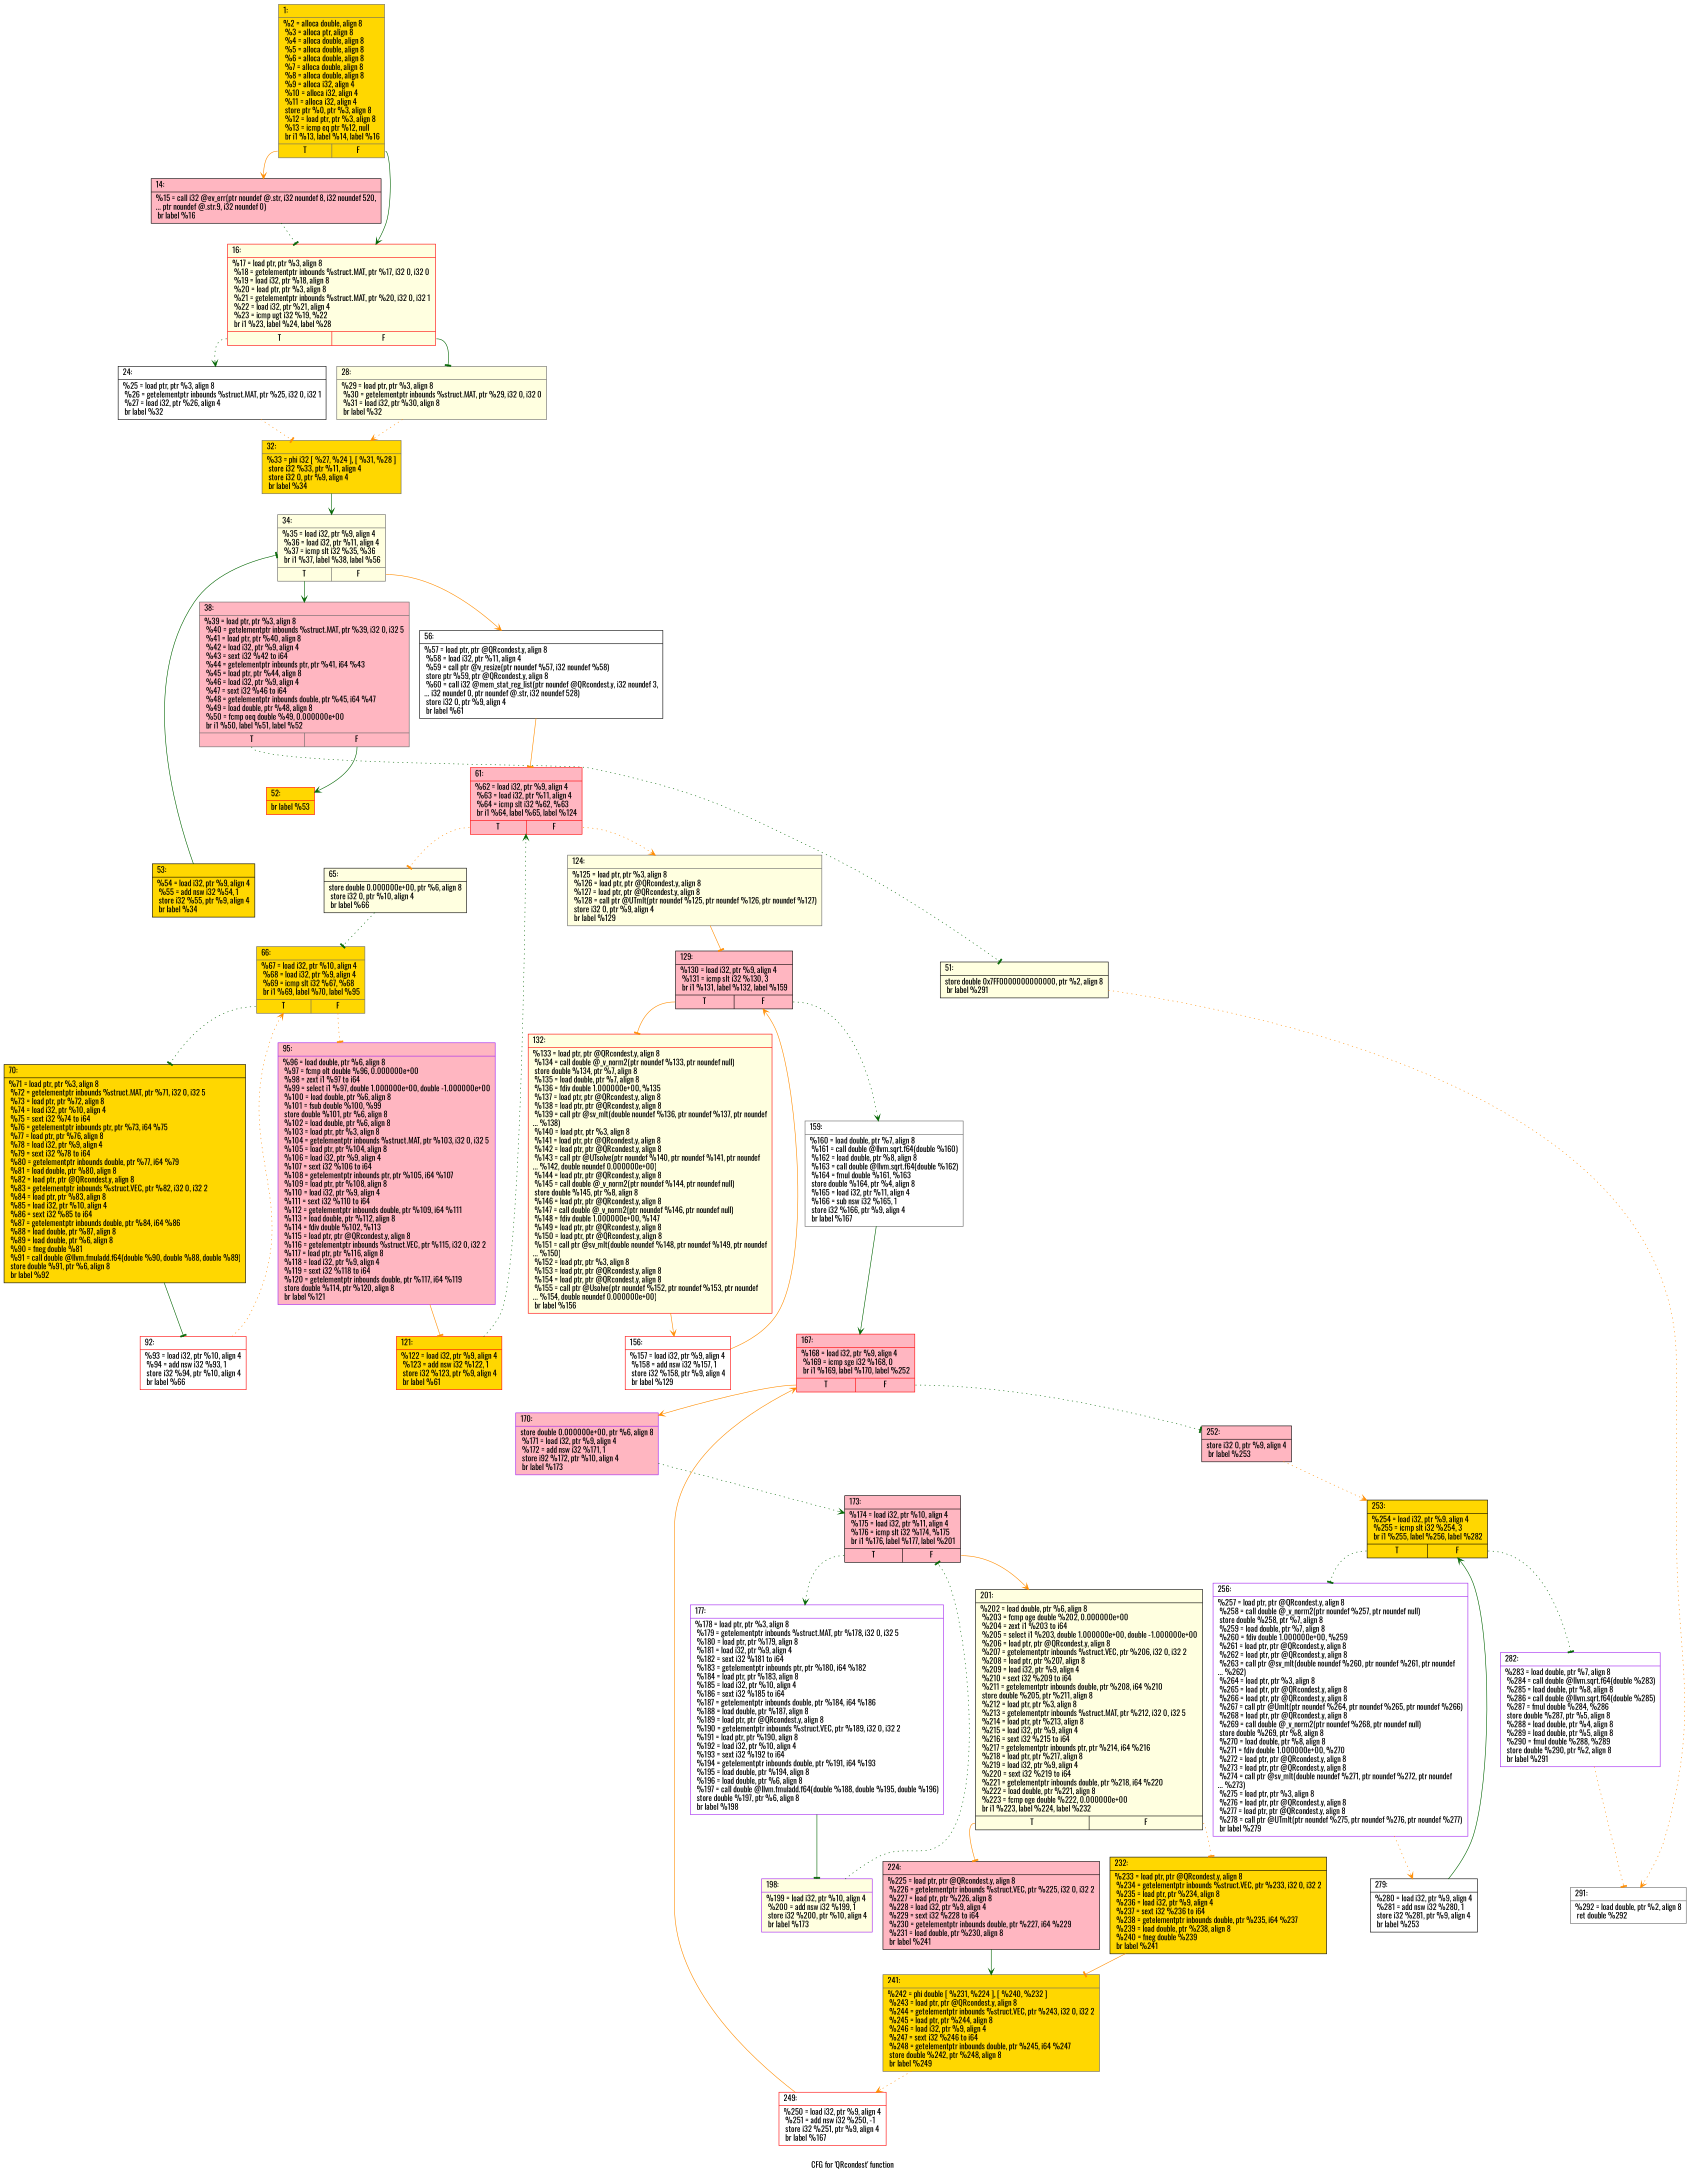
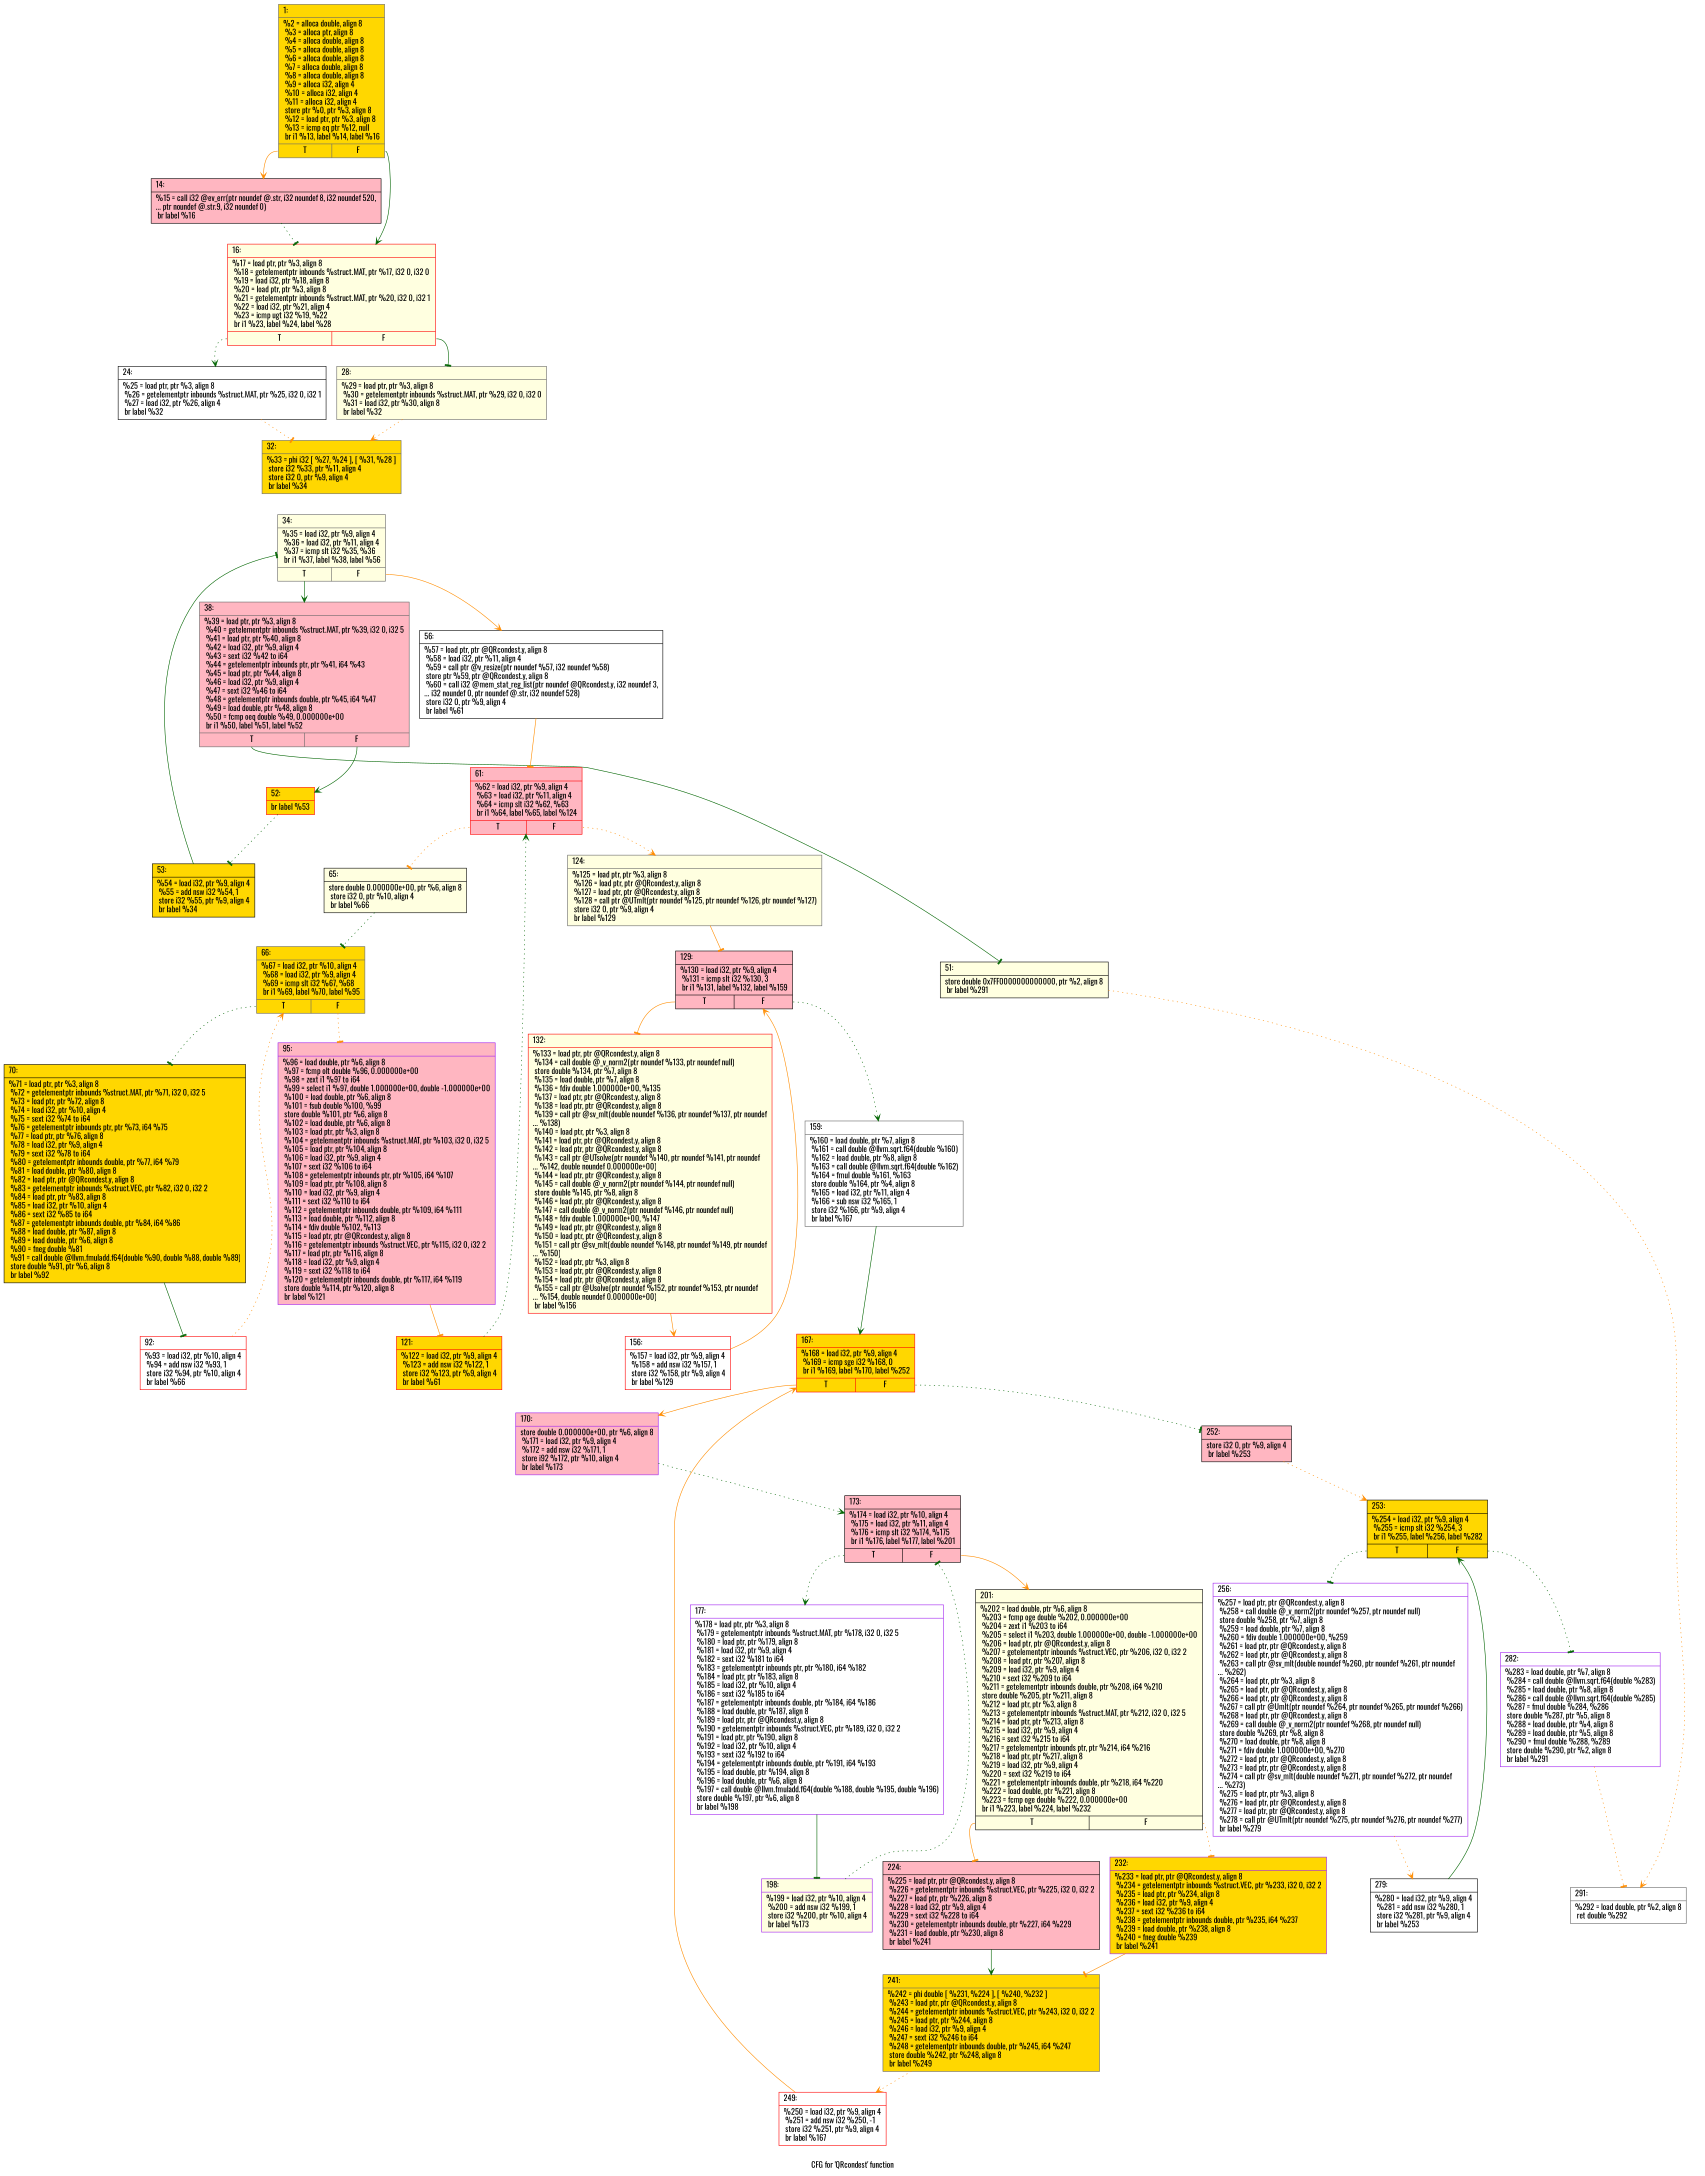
(332, 501) -> none
(646, 781) -> (646, 781)
none -> (254, 838)
(856, 1363) -> (856, 1363)
(1218, 1905) -> (1218, 1905)
